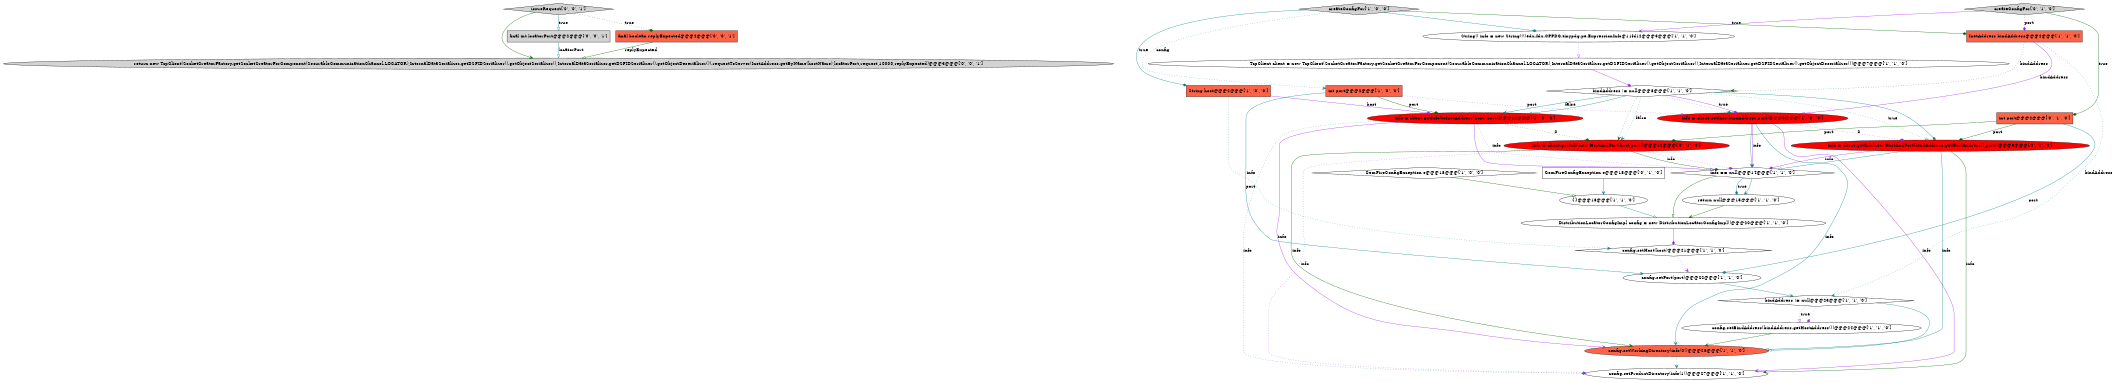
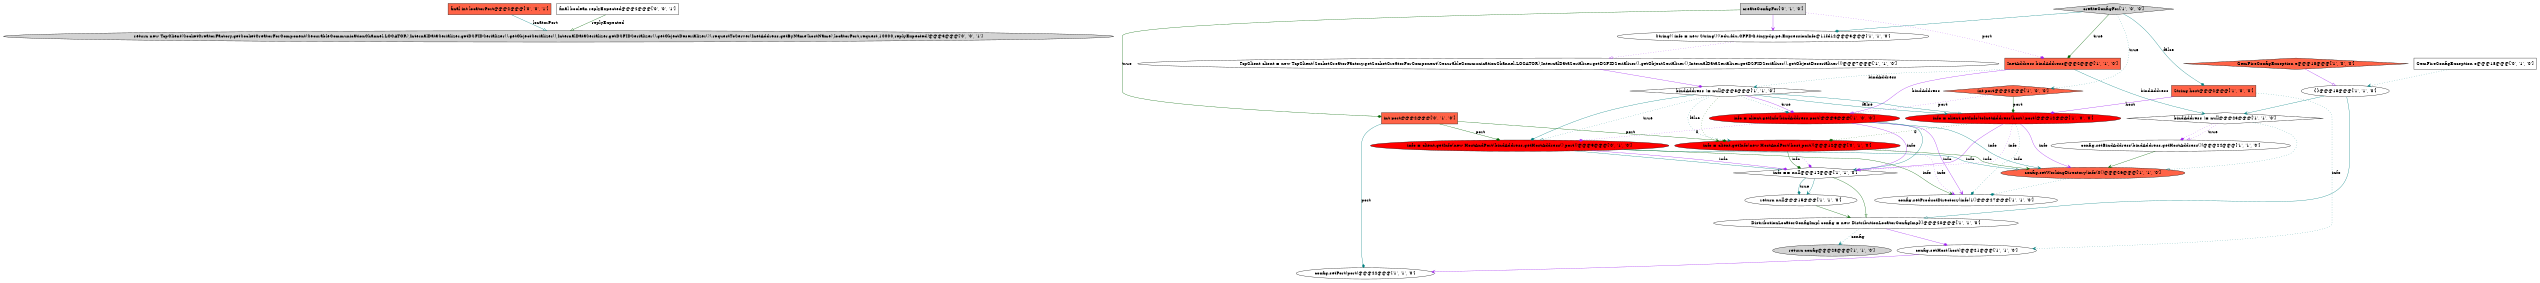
(559, 9) -> none
(2024, 9) -> (1773, 9)
(559, 36) -> (500, 9)
(677, 36) -> (618, 9)
(1144, 50) -> (2169, 50)
(1163, 50) -> (2134, 50)
(1889, 86) -> (1881, 74)
(1364, 91) -> (2013, 91)
(1424, 173) -> (2296, 64)
(1604, 185) -> (2410, 77)
(1512, 186) -> (2319, 76)
(2036, 208) -> (2137, 95)
(1347, 249) -> none
(1673, 250) -> (1967, 250)
none -> (1832, 250)
(1682, 263) -> (1677, 265)
(1755, 289) -> (2286, 105)
(1923, 335) -> (2262, 161)
(1677, 361) -> (2031, 186)
